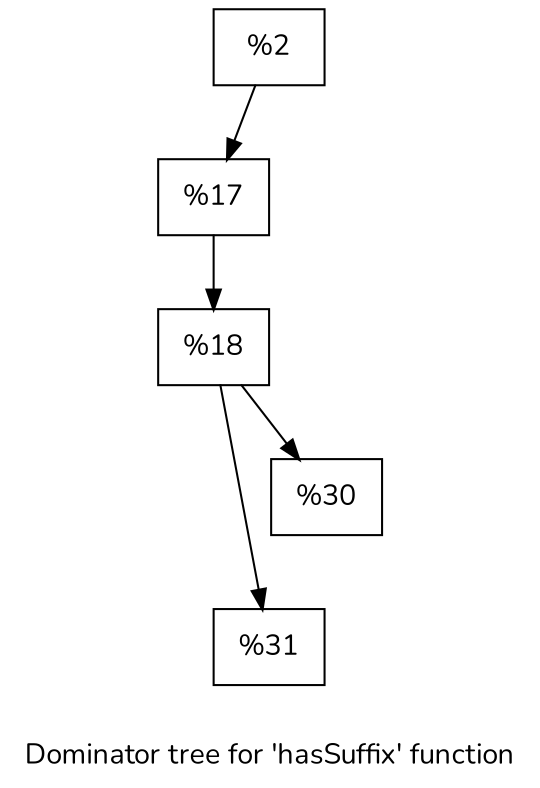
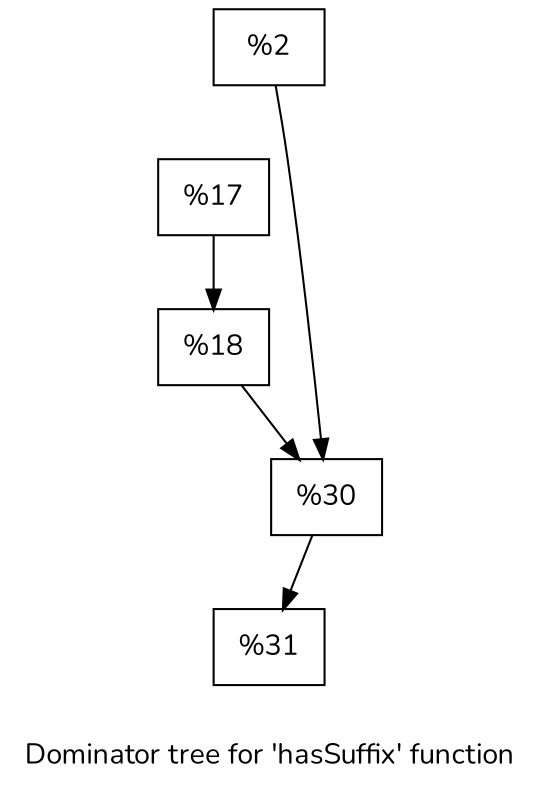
(245, 113) -> (301, 262)
(239, 487) -> (302, 563)
